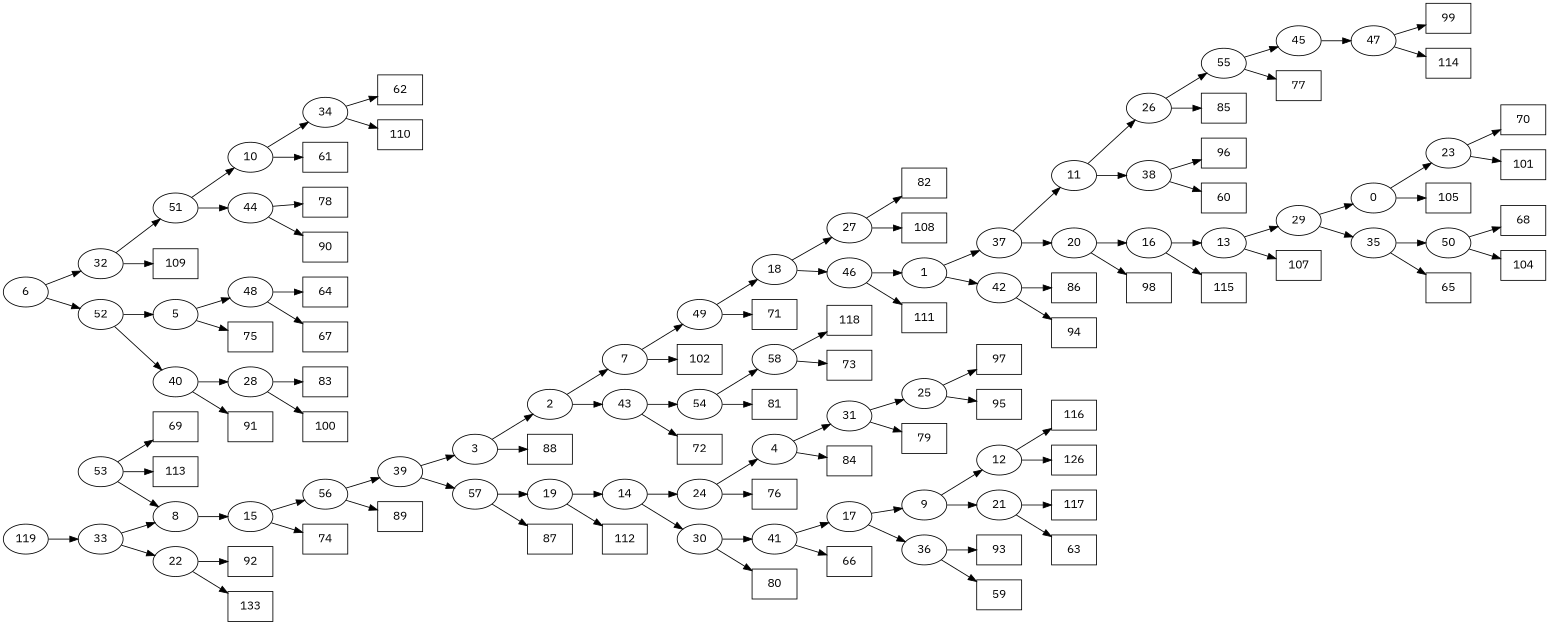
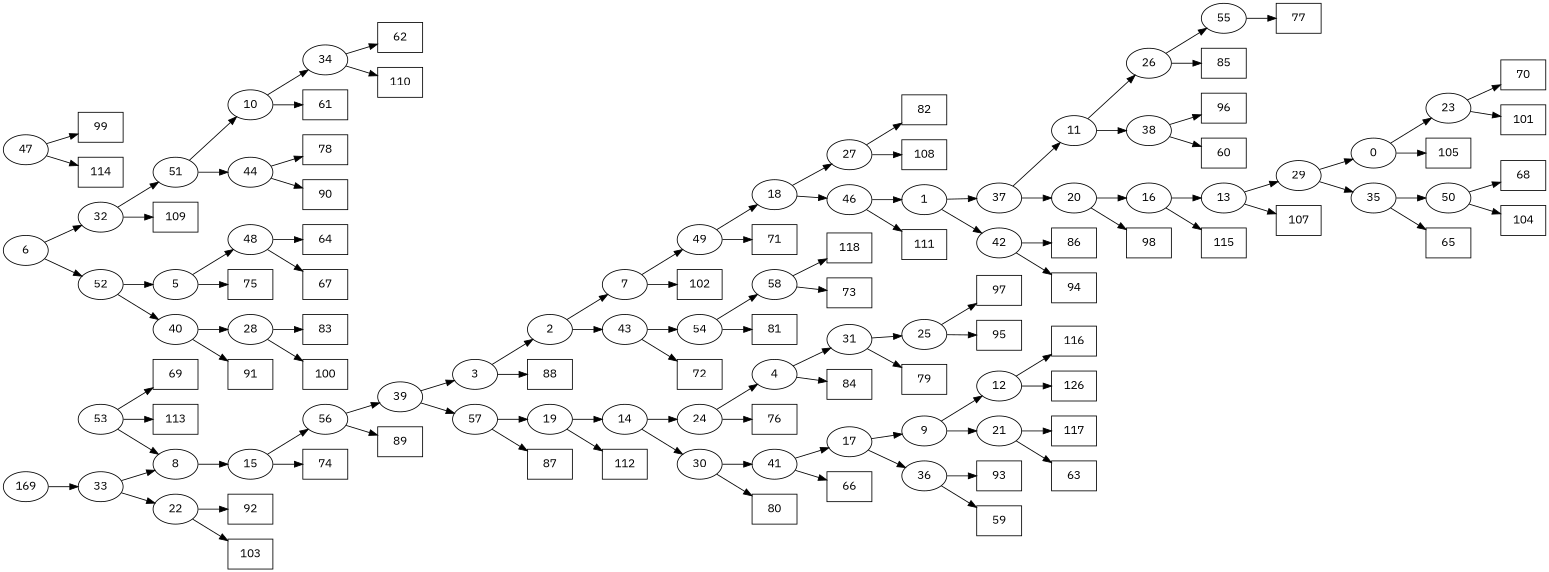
(1299, 41) -> none
(26, 539) -> (26, 487)
(250, 606) -> (250, 554)
